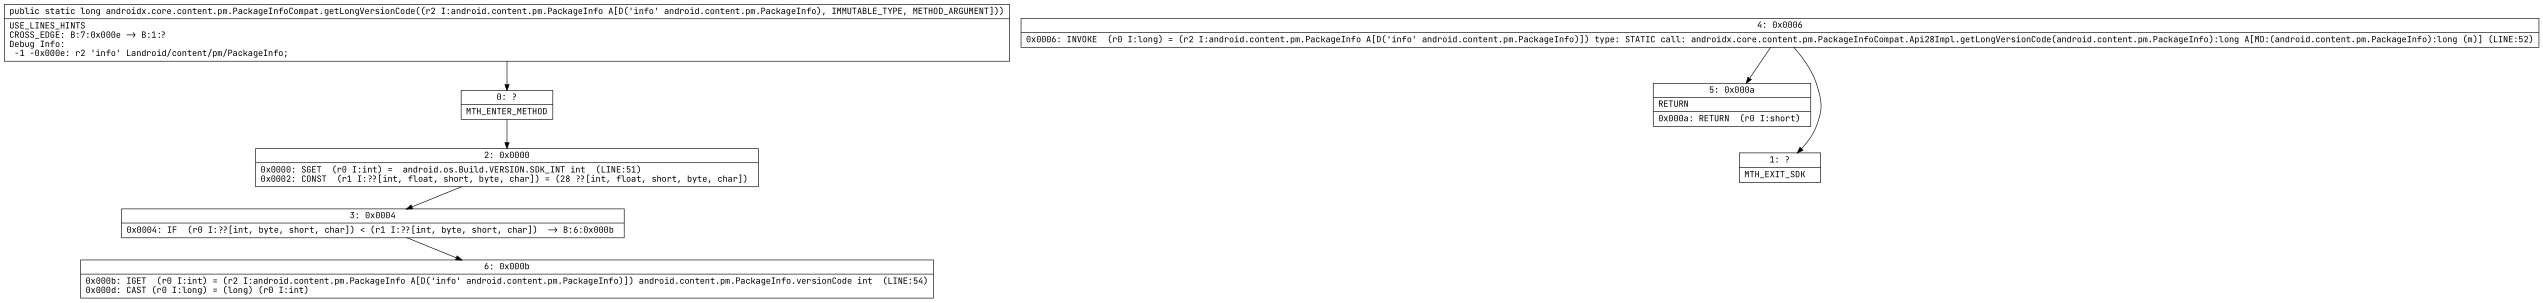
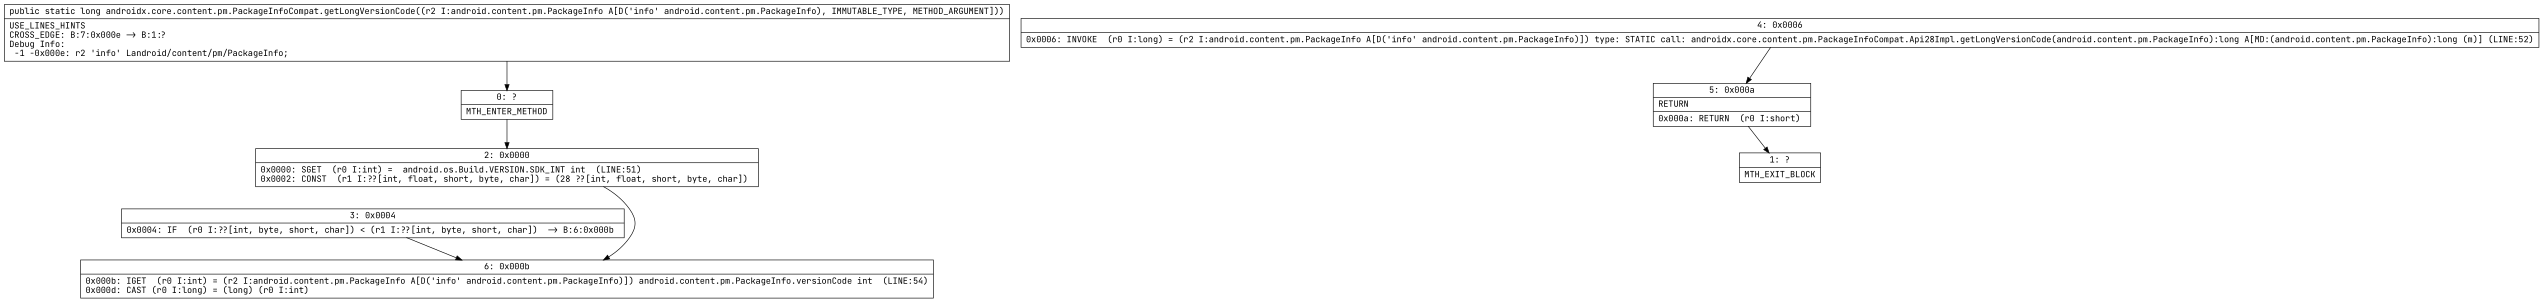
(1820, 97) -> (1757, 137)
(1775, 175) -> (1780, 175)
(437, 197) -> (635, 220)
